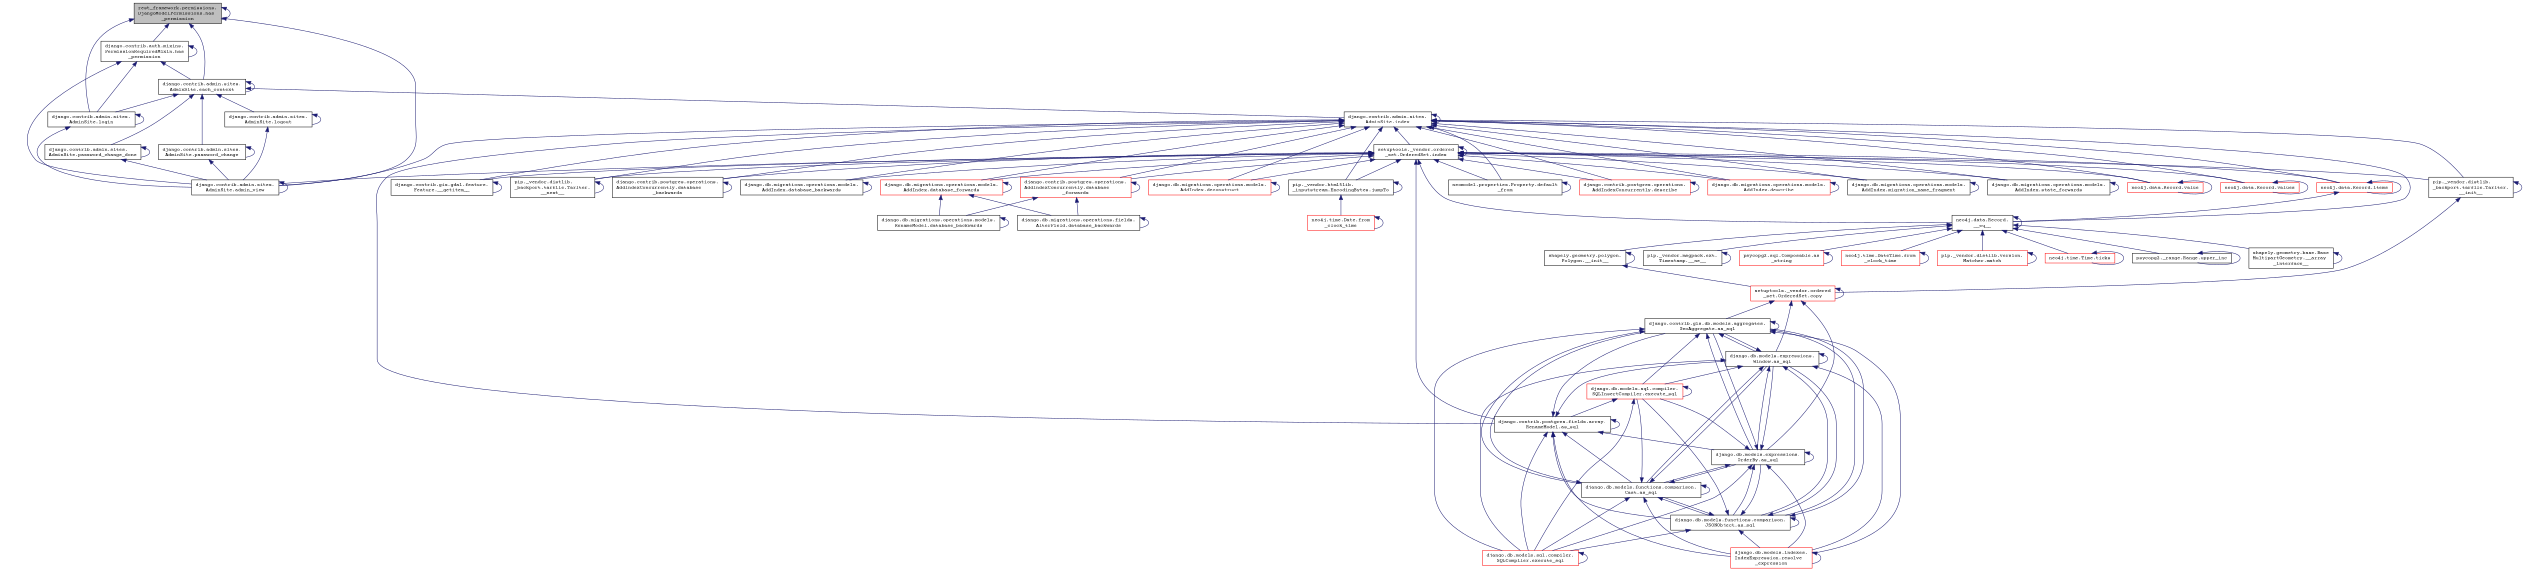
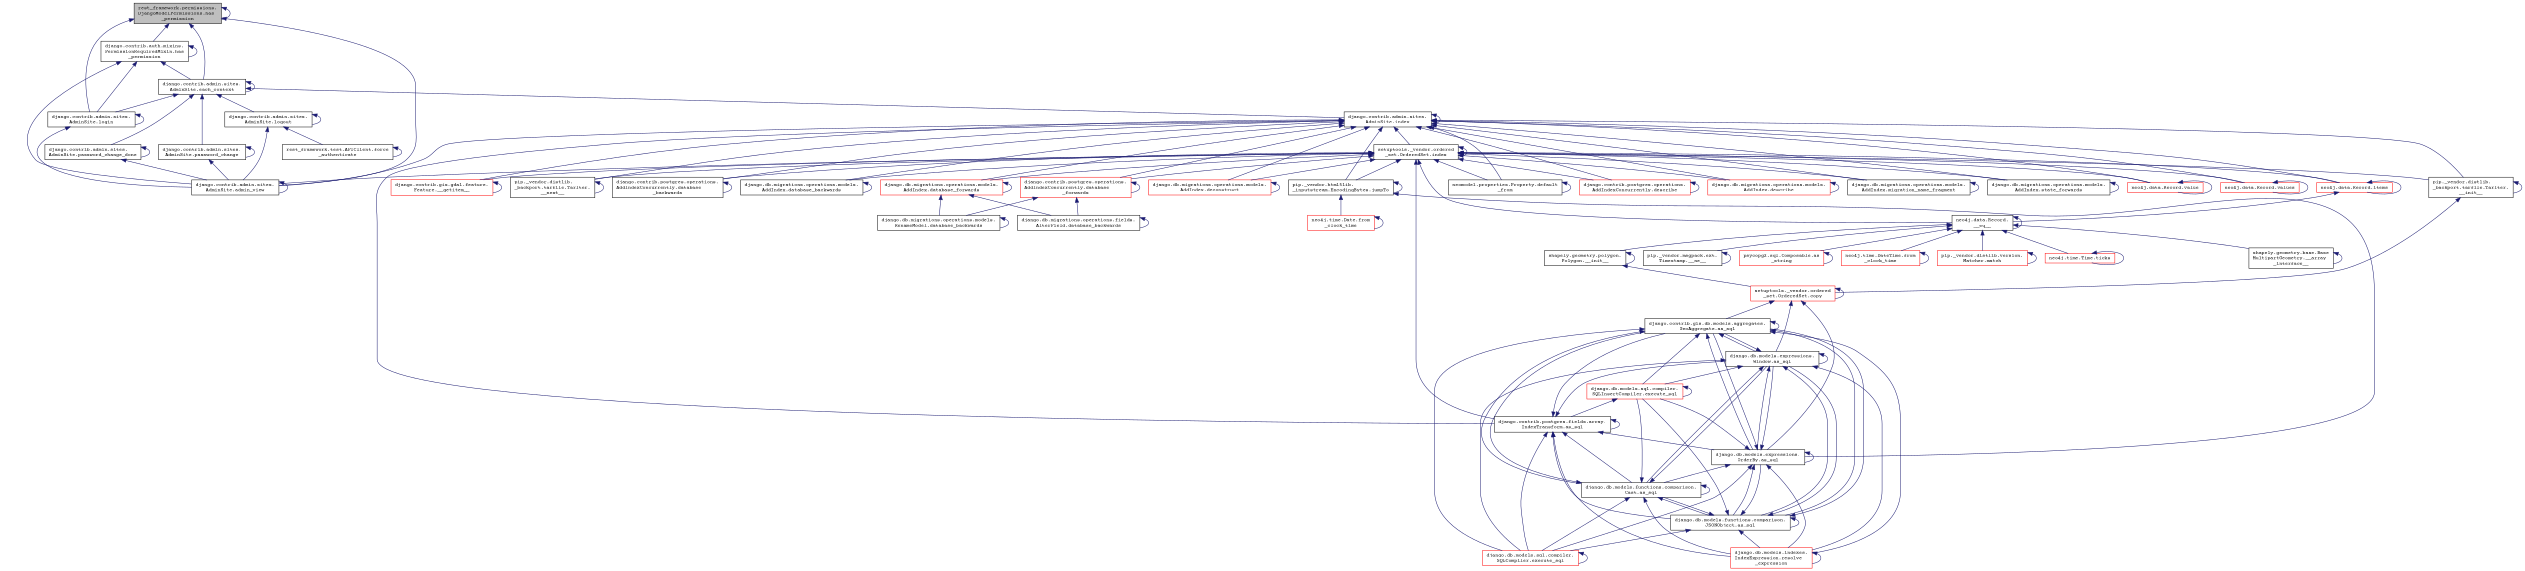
(2131, 144) -> none
none -> (338, 152)
(442, 187) -> (442, 187)
(2182, 258) -> none
(1553, 424) -> (1553, 424)
(1705, 473) -> (2255, 199)
(1583, 475) -> none
